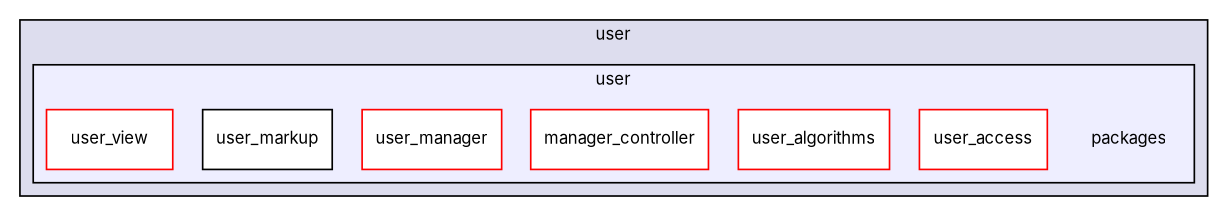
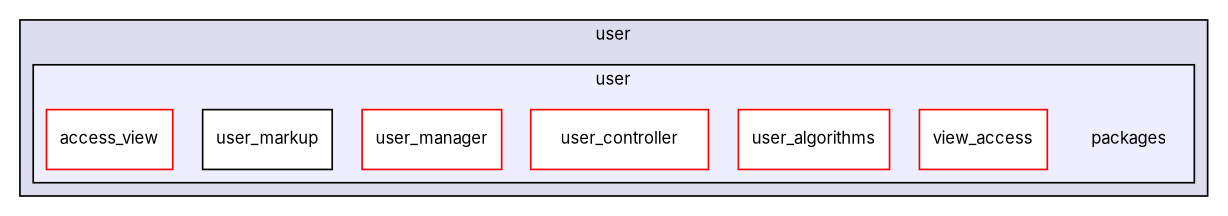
(110, 140) -> (110, 140)
(620, 140) -> (620, 140)
(983, 140) -> (983, 140)
